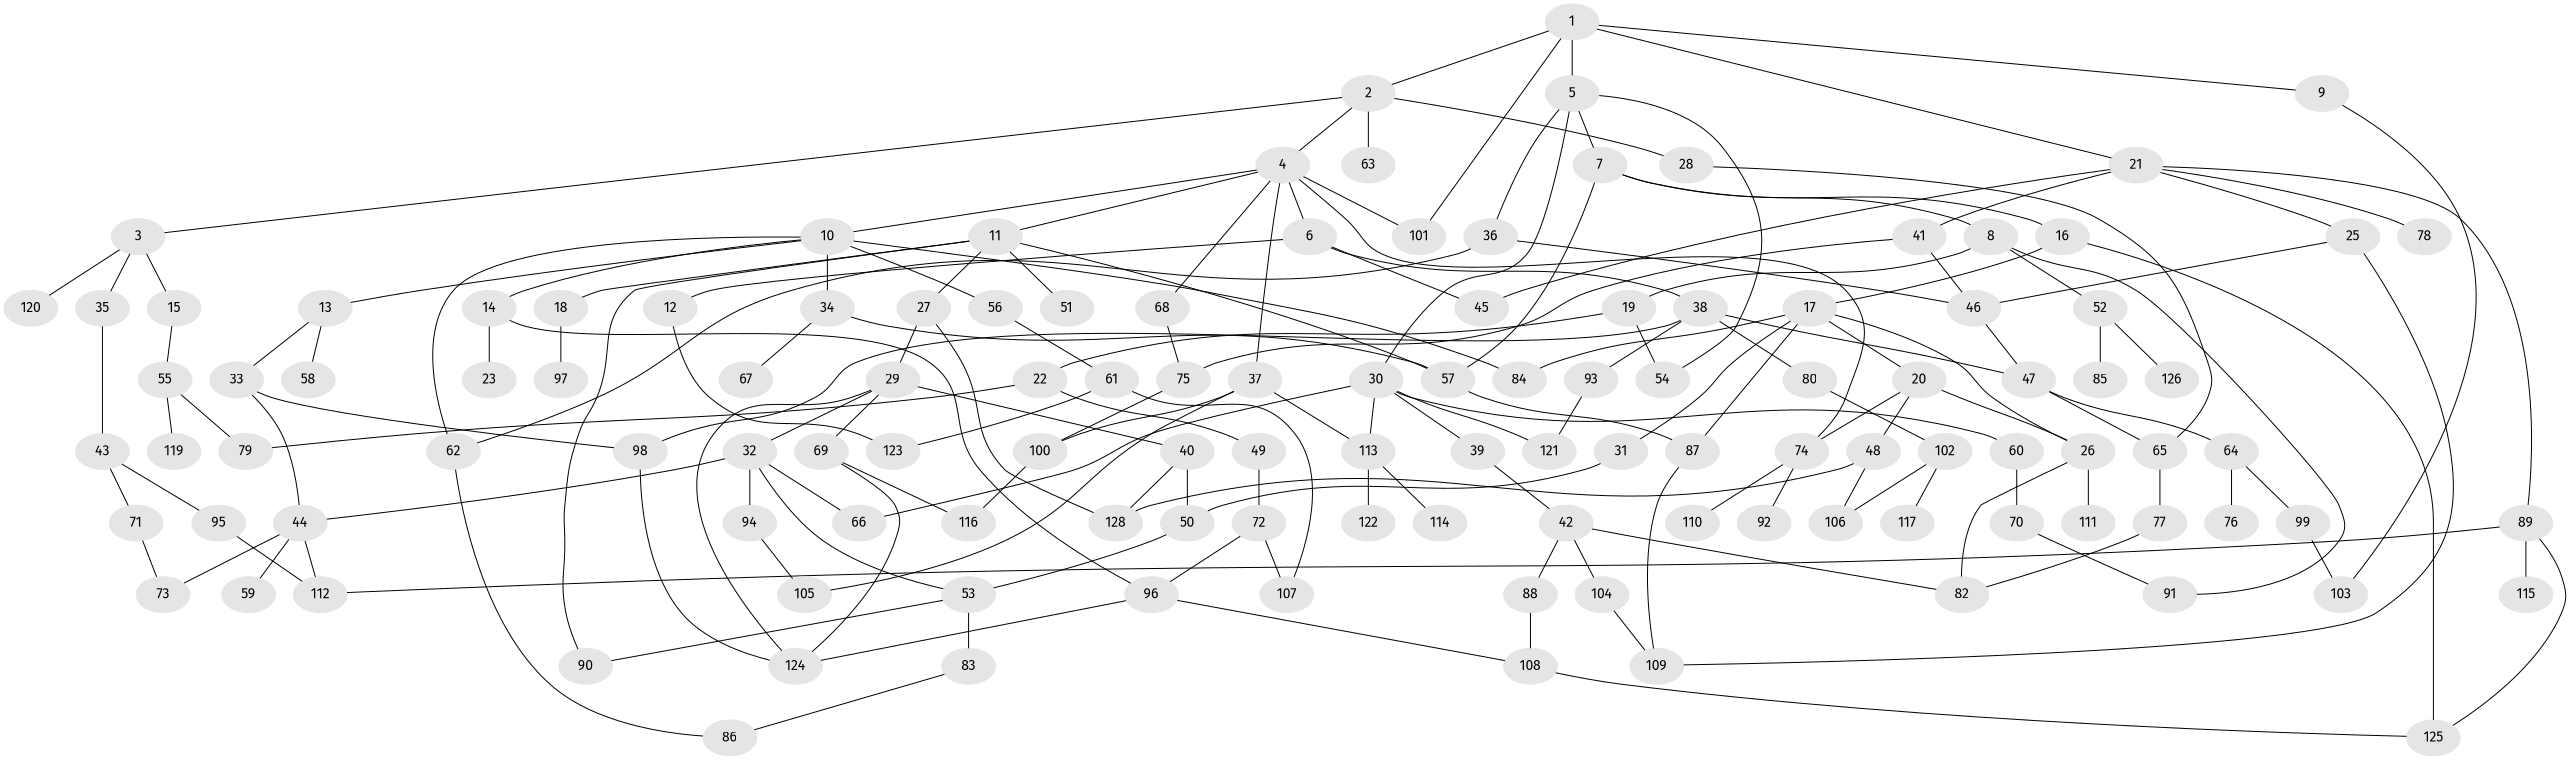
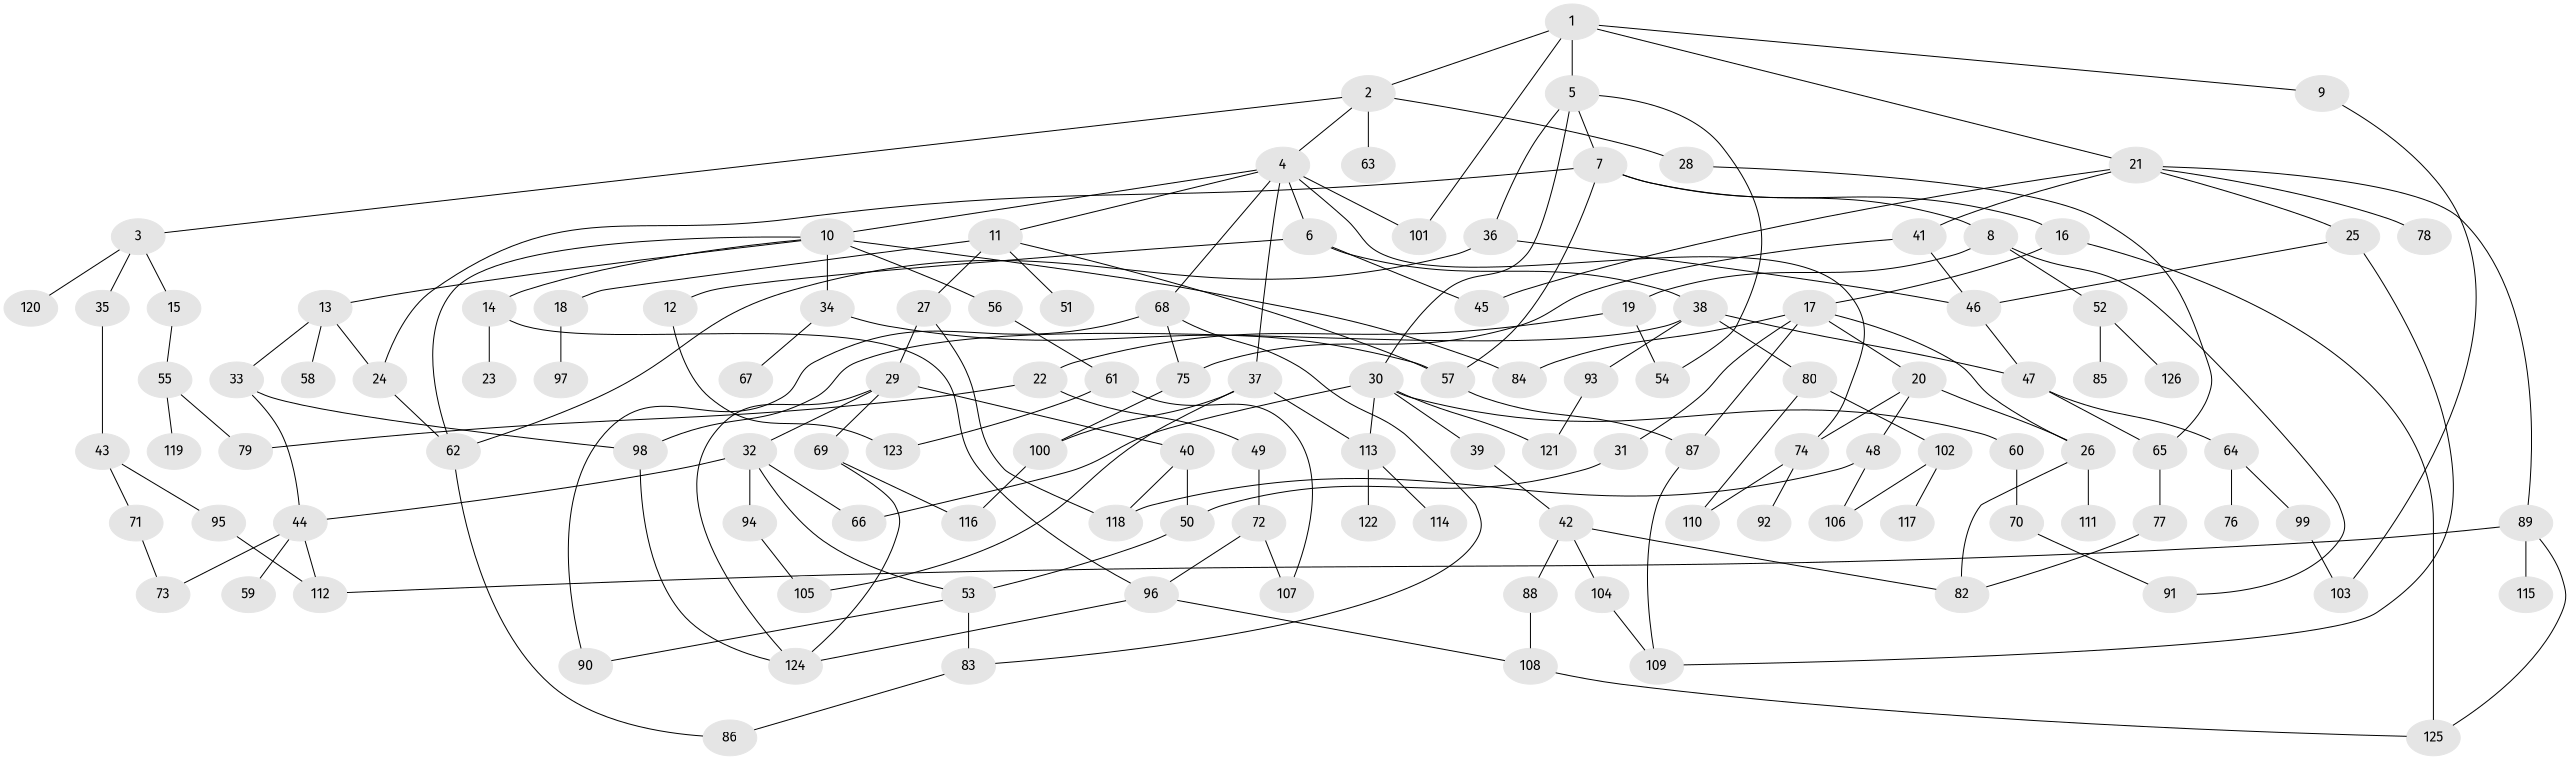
(621, 304) -> (785, 395)
none -> (380, 380)
none -> (1751, 452)
(1116, 523) -> (1116, 523)
none -> (1431, 576)
